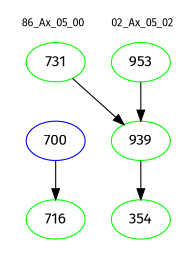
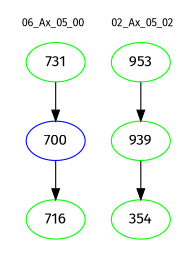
(53, 23) -> (53, 23)
(87, 91) -> (56, 96)
